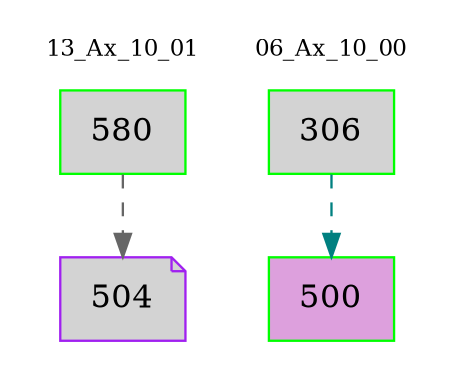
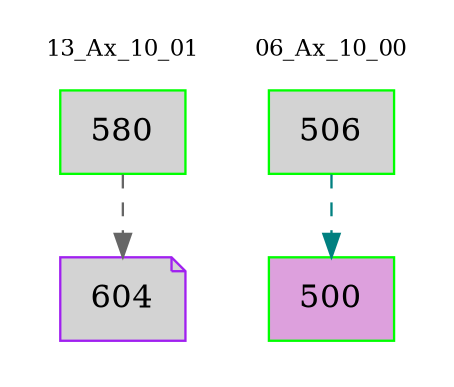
(331, 132) -> (331, 132)
(123, 299) -> (123, 299)
